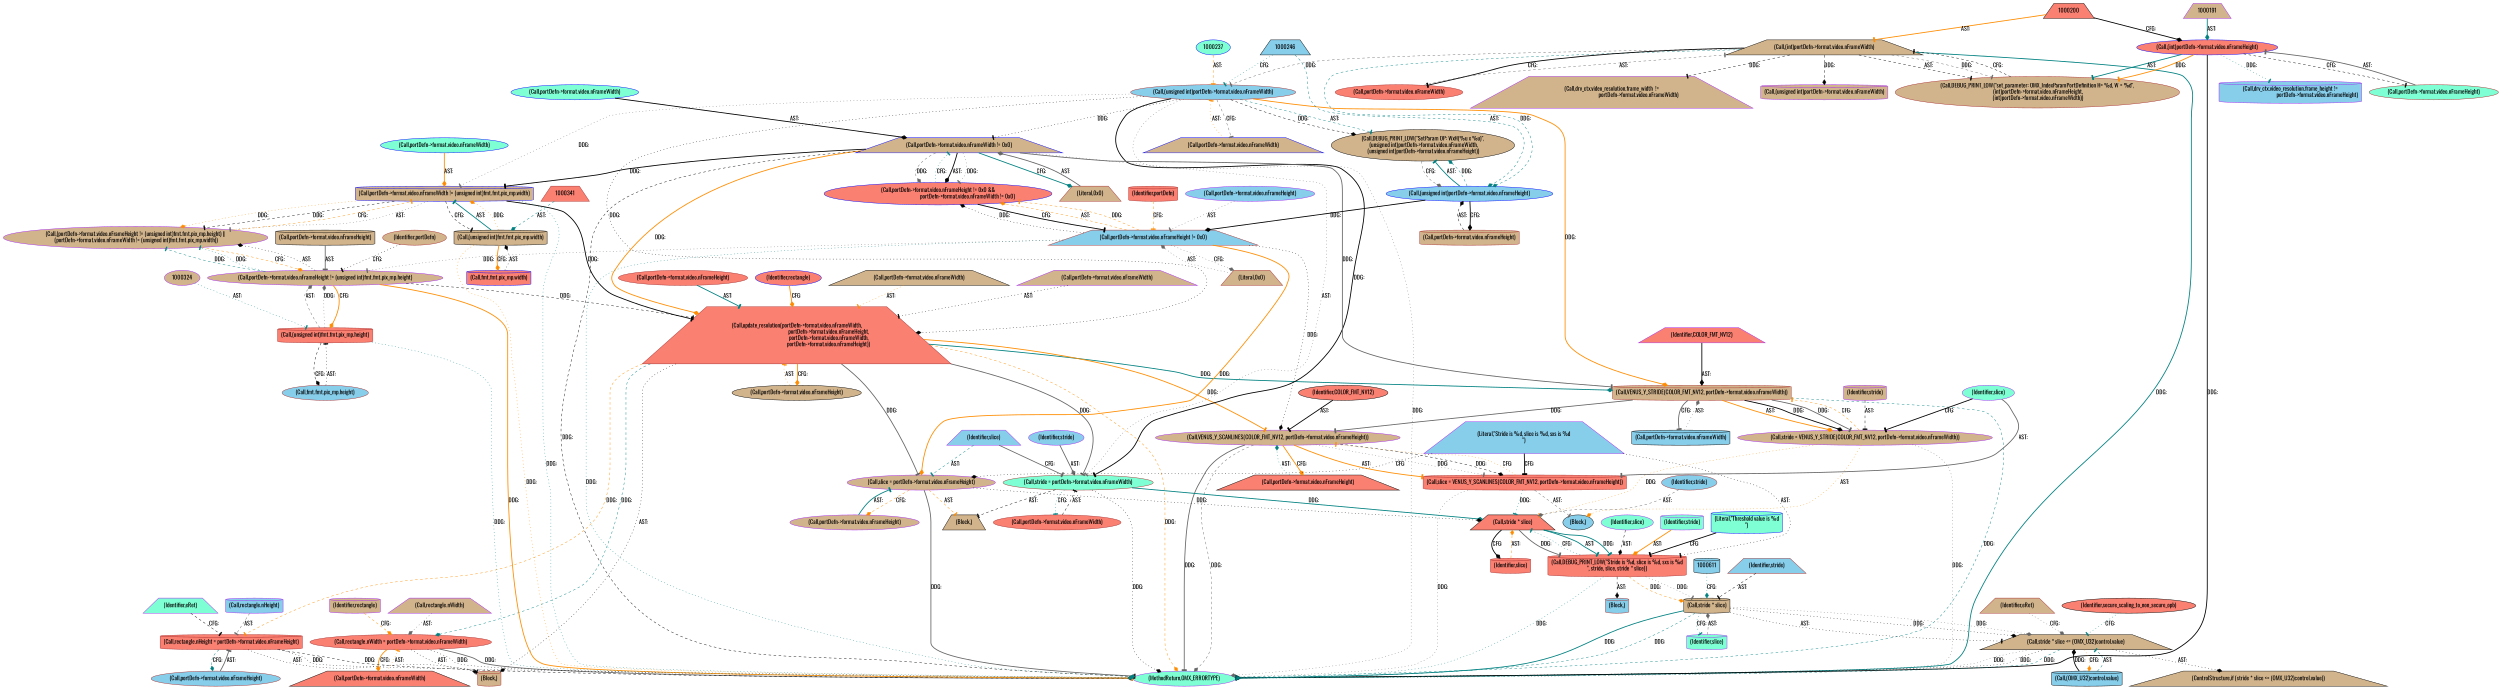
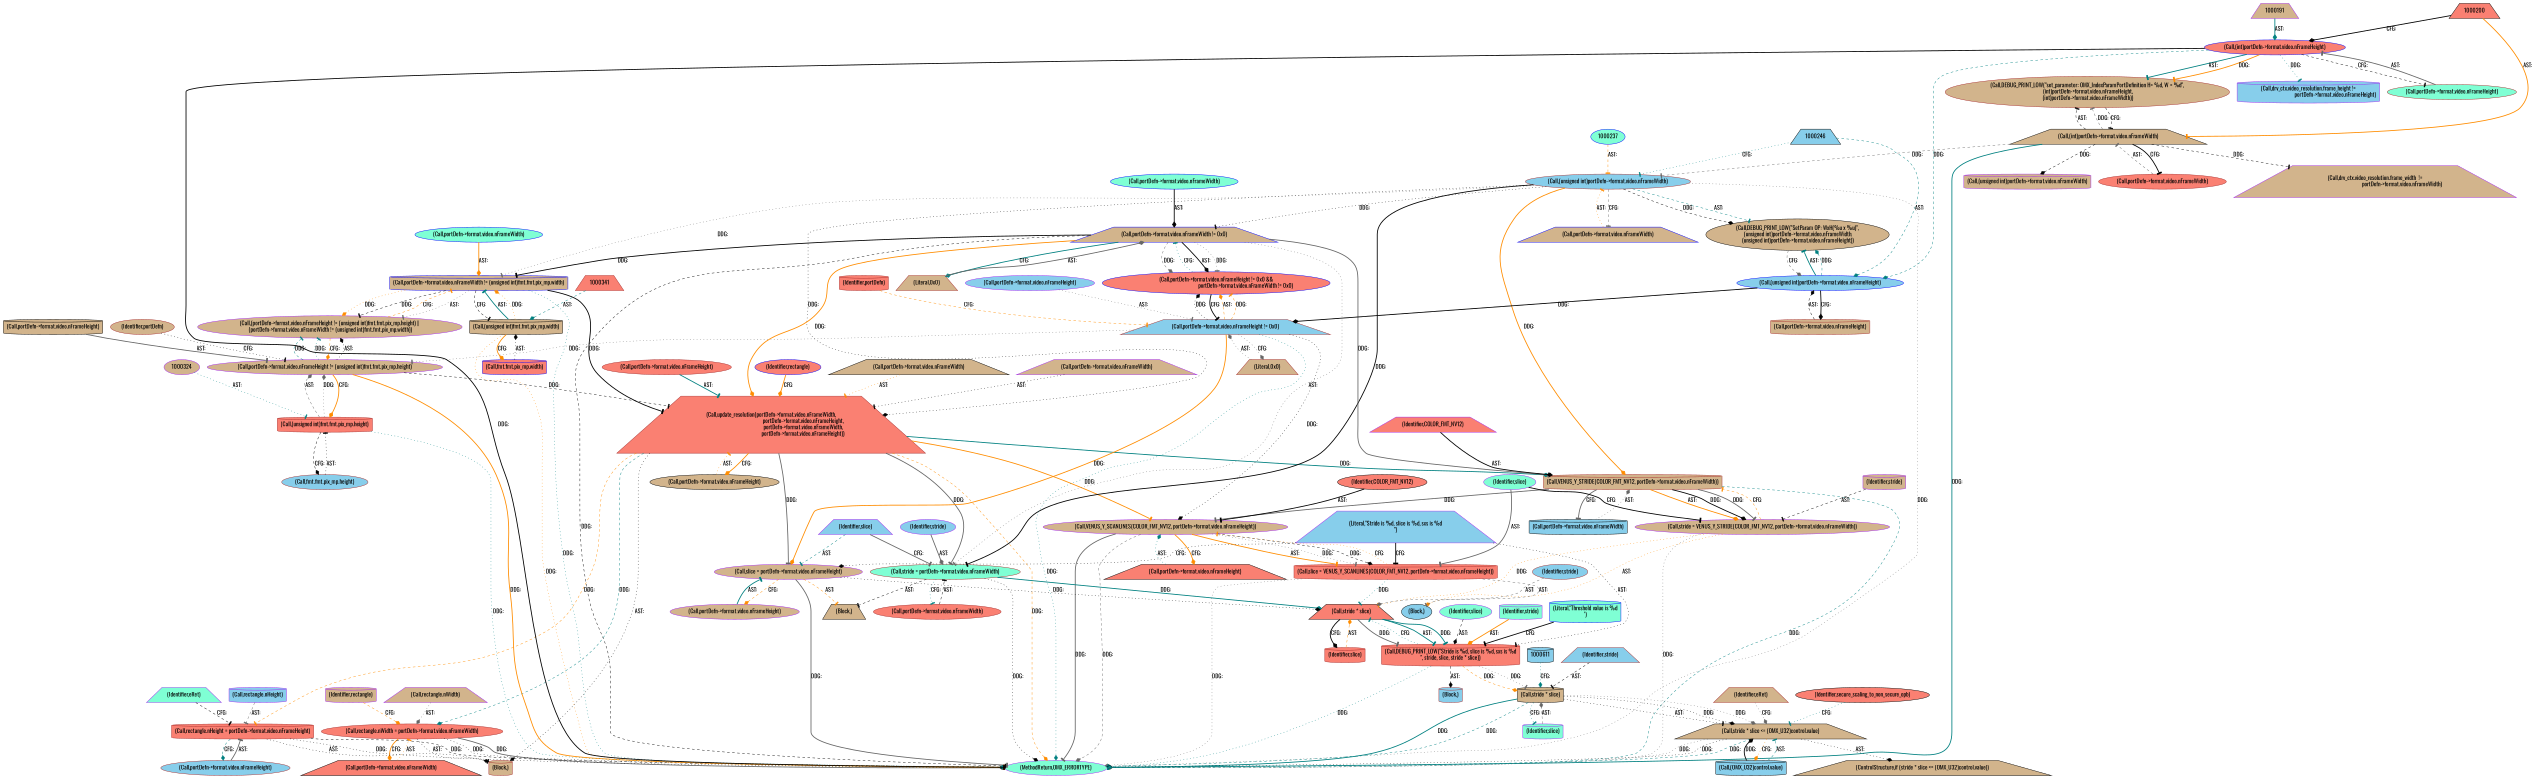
(1381, 67) -> (1961, 70)
